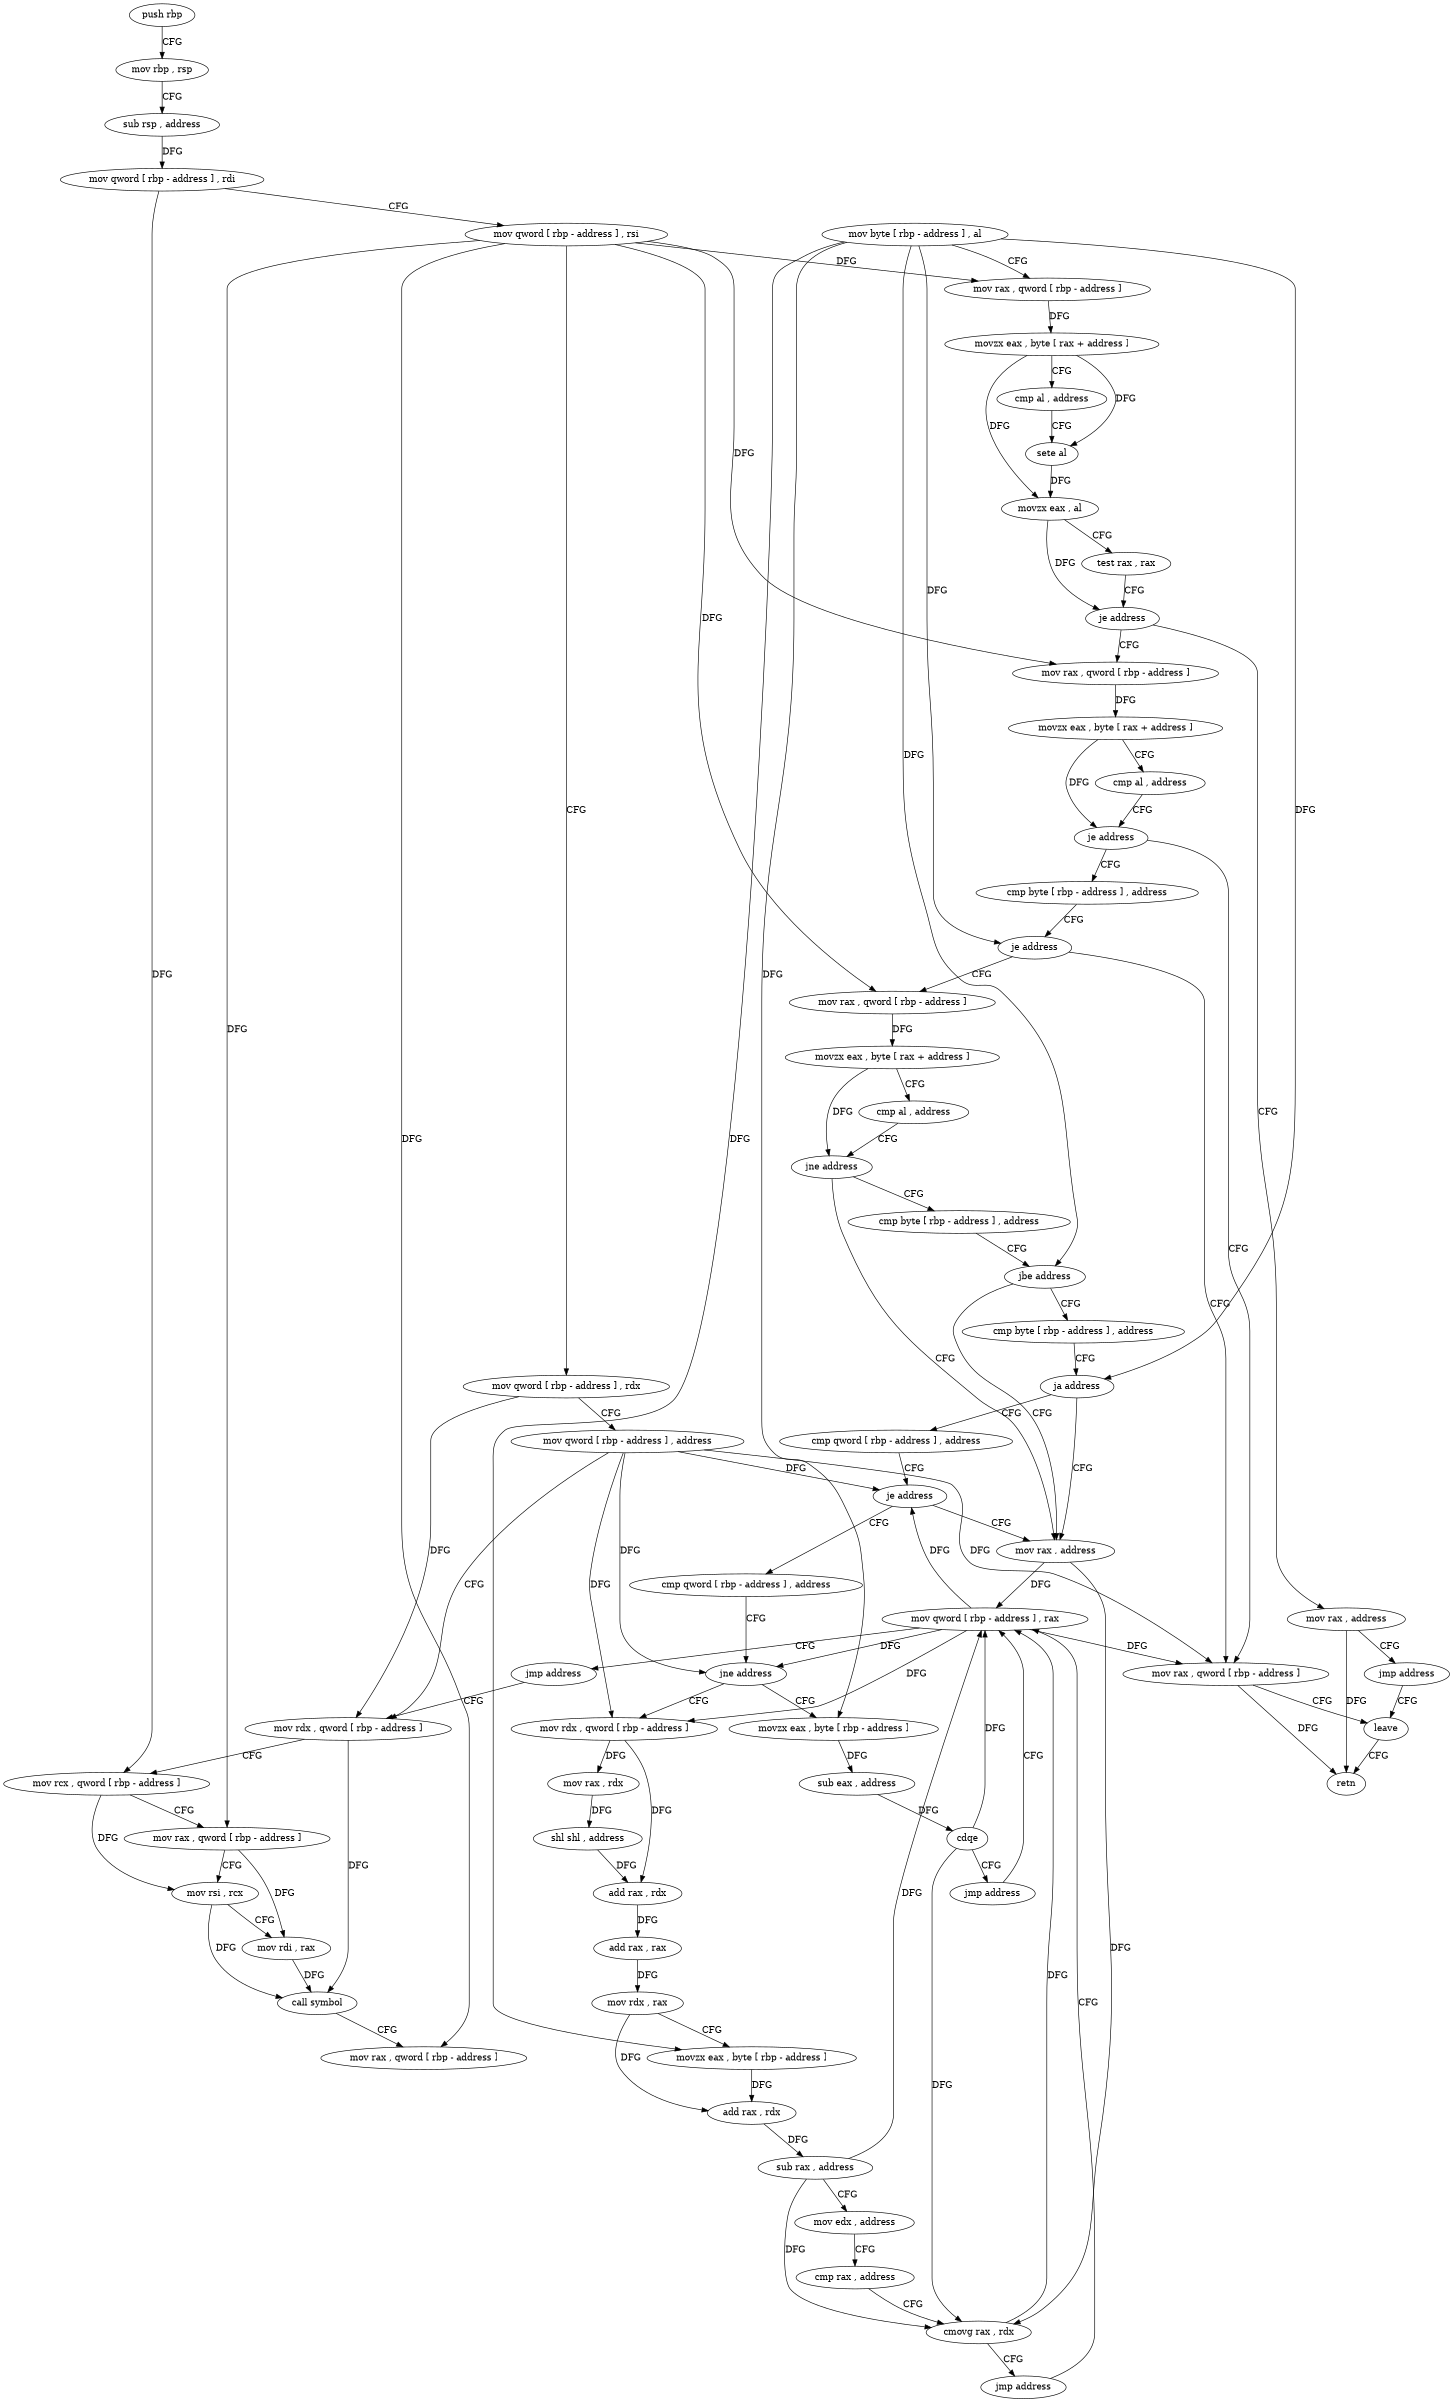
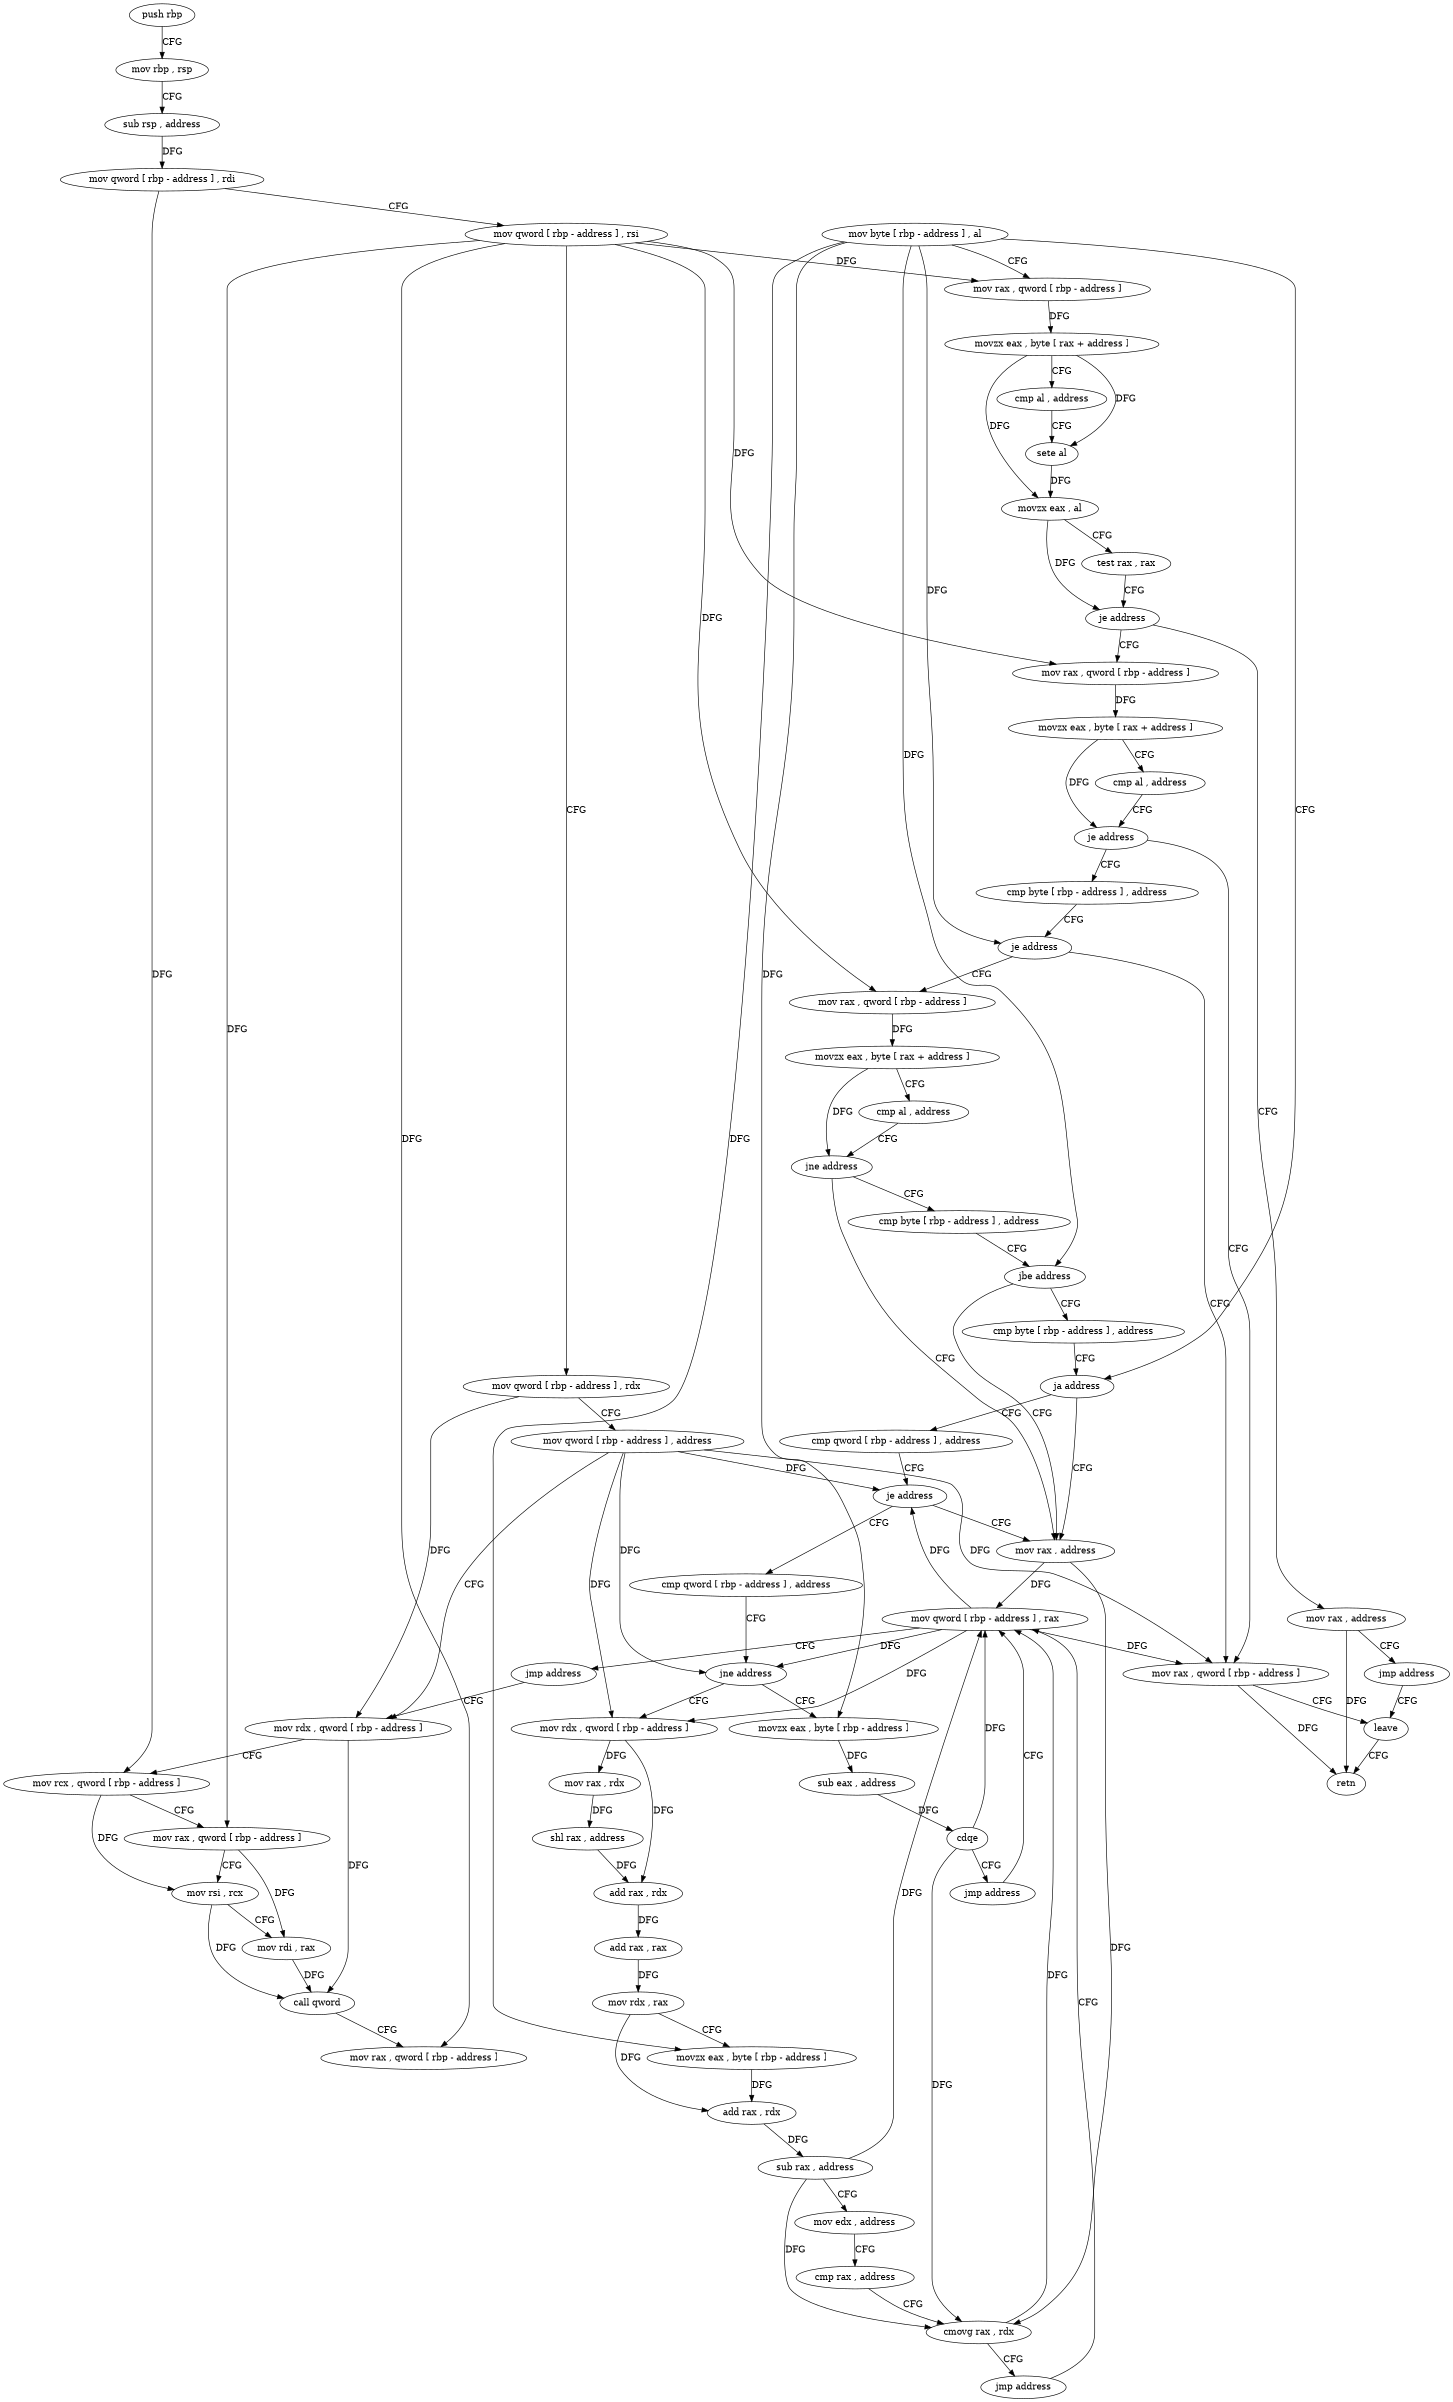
(1306, 811) -> (1305, 811)
(588, 1839) -> (588, 1839)
(317, 2003) -> (317, 2003)
